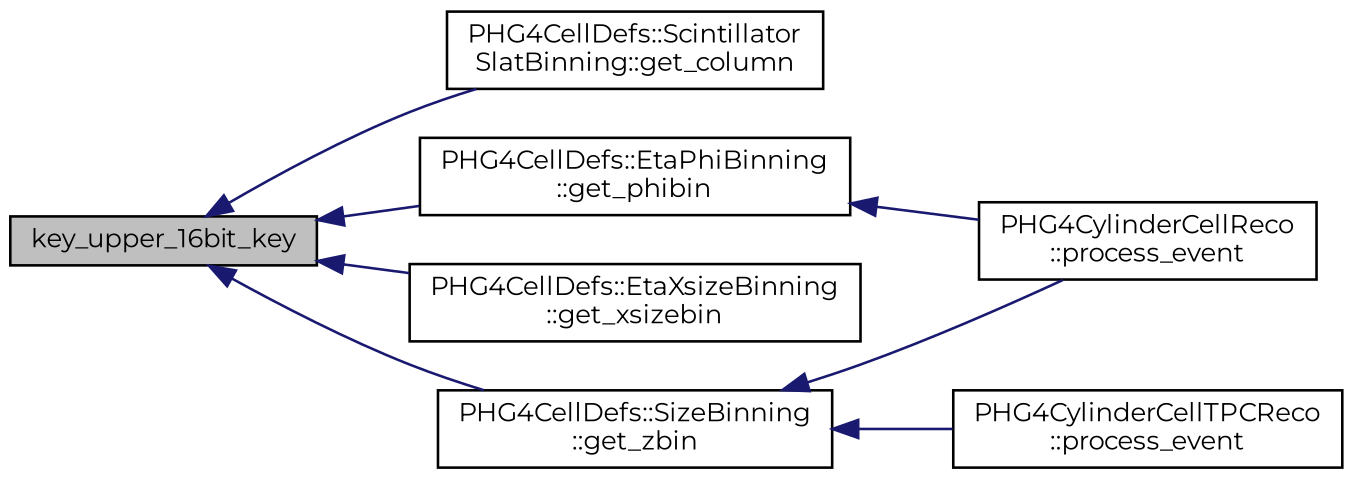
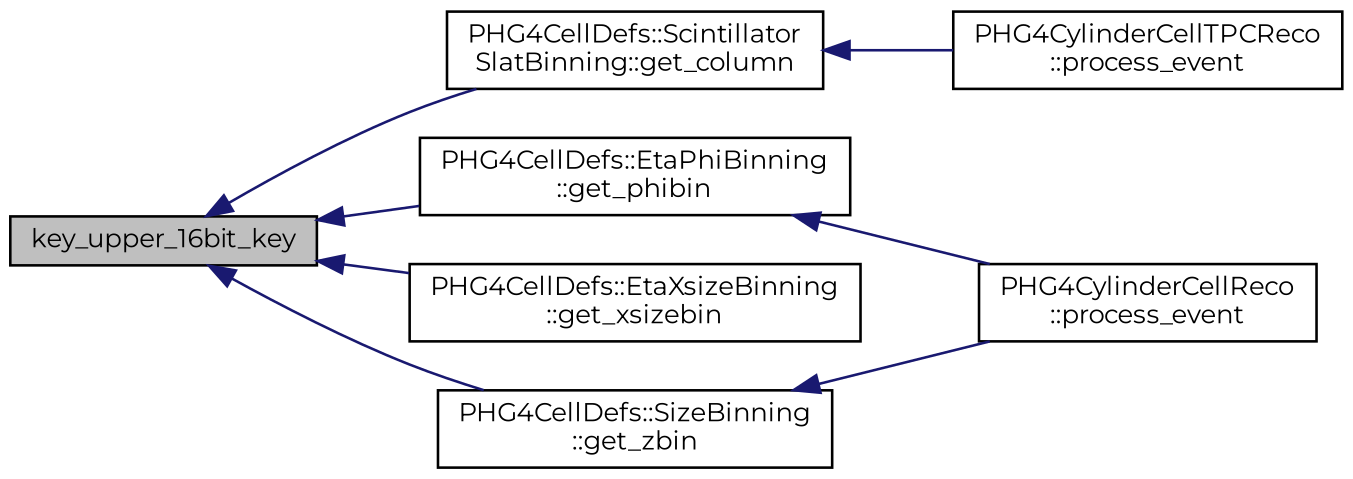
(906, 429) -> (901, 50)
